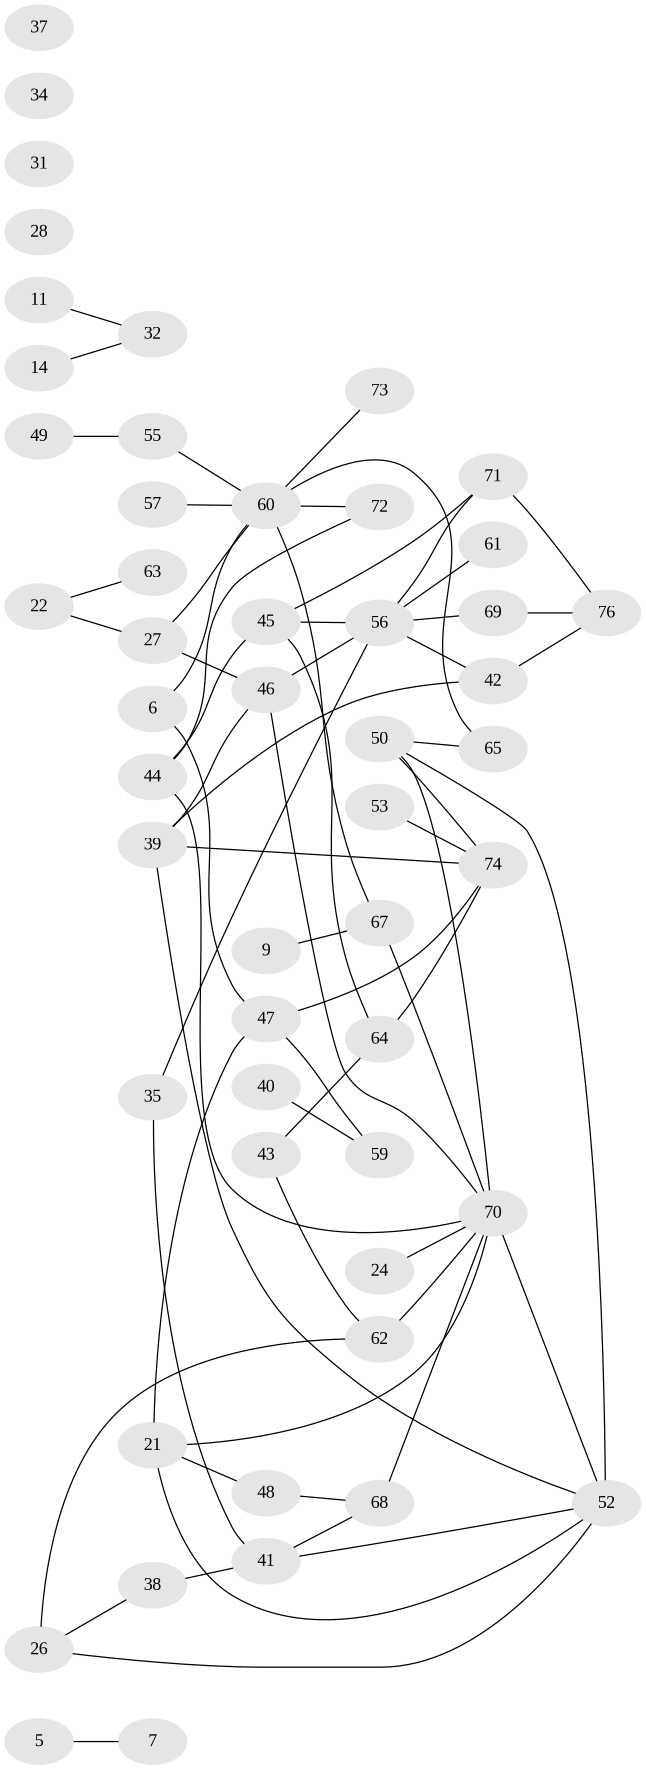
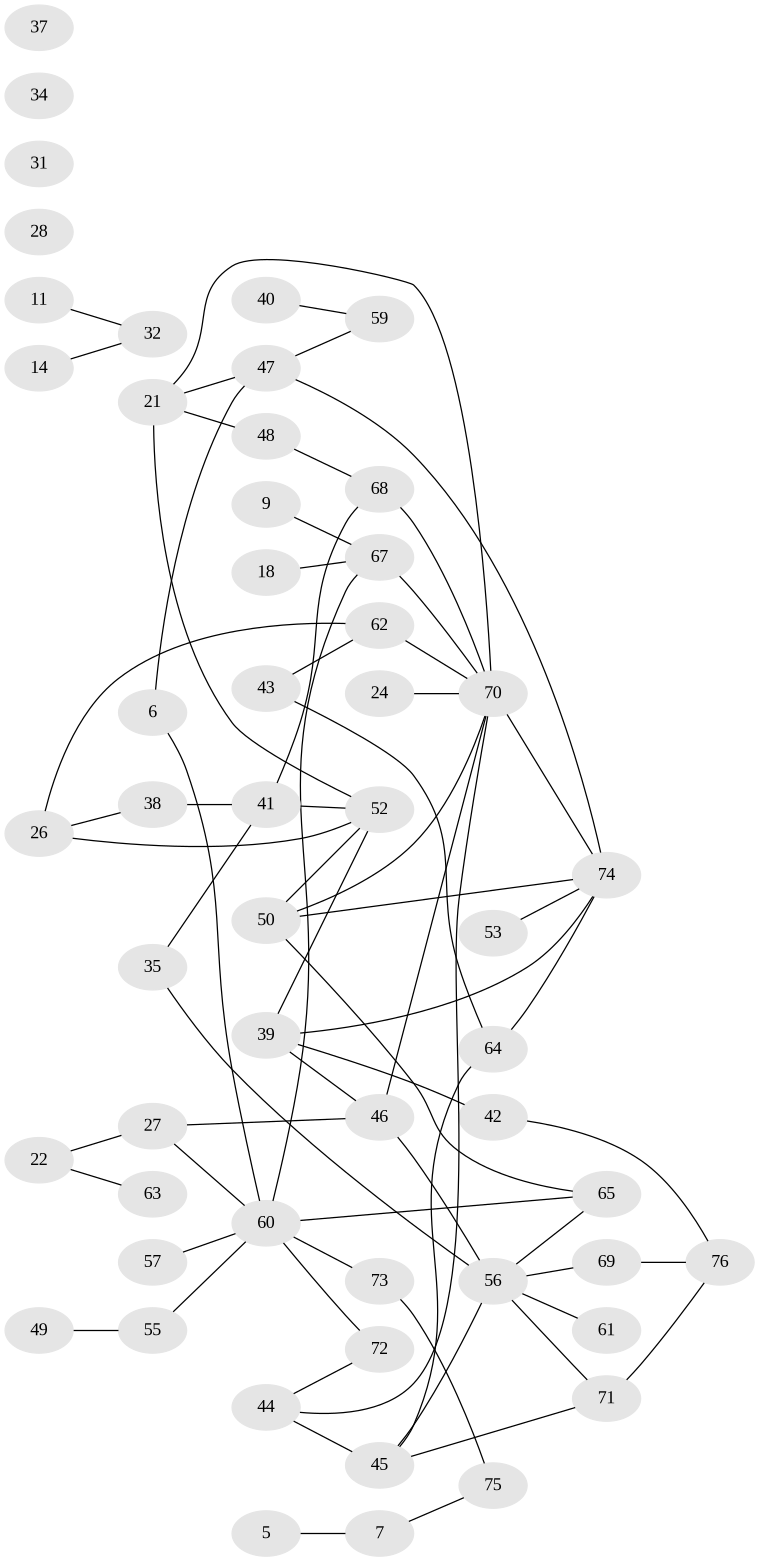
none -> (266, 573)
(435, 651) -> (550, 1238)
(550, 1358) -> (550, 784)
none -> (493, 1486)
